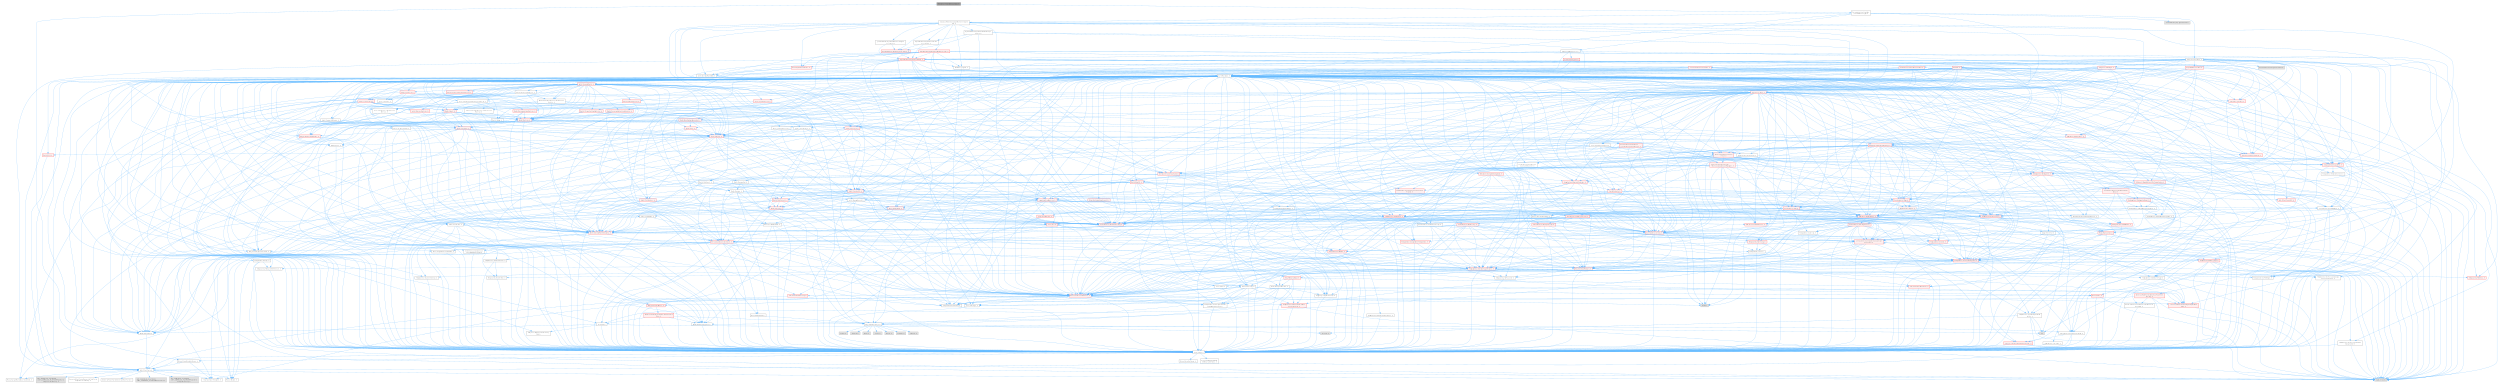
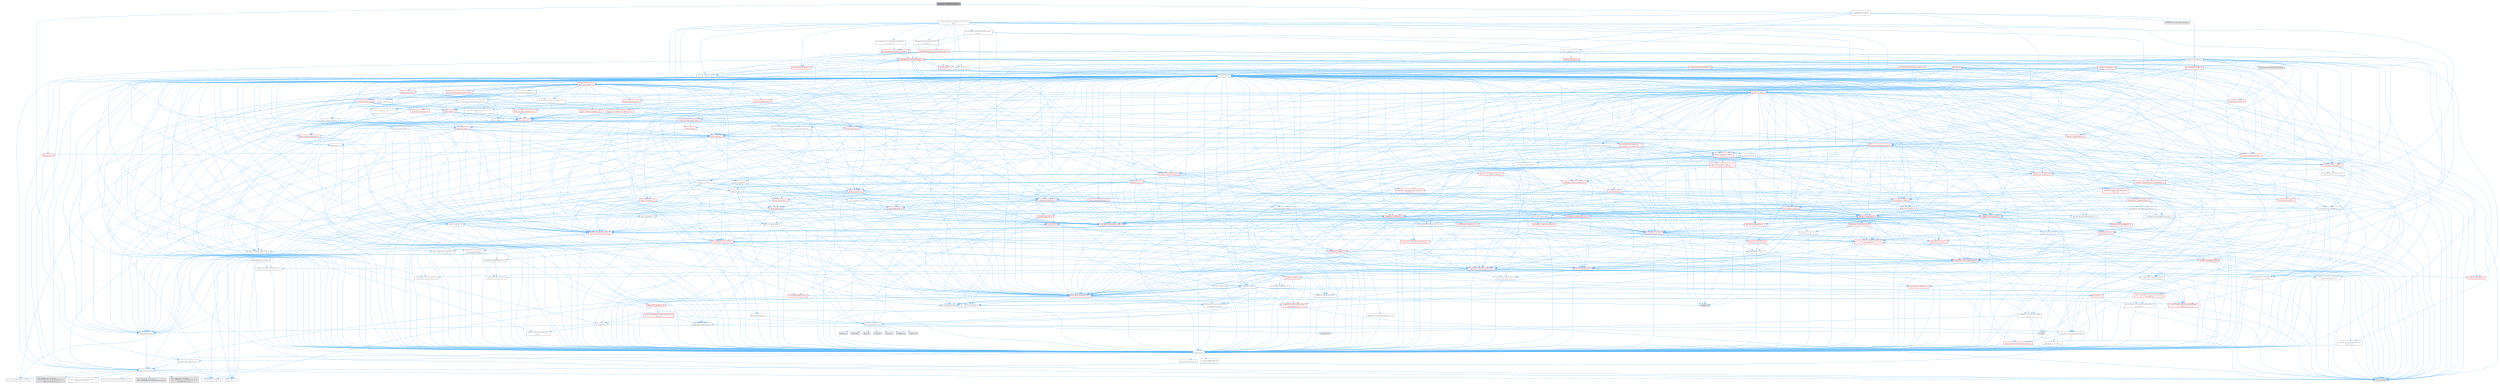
none -> (945, 68)
